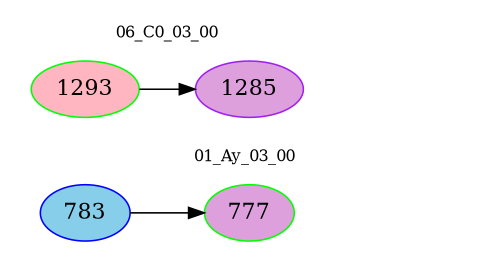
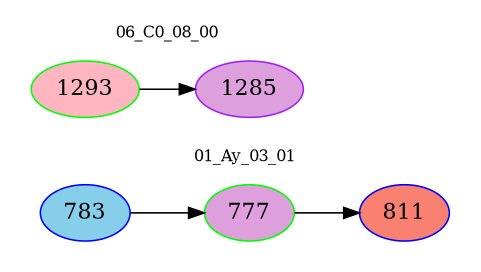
(167, 34) -> (167, 34)
(245, 157) -> (245, 157)
none -> (404, 213)
